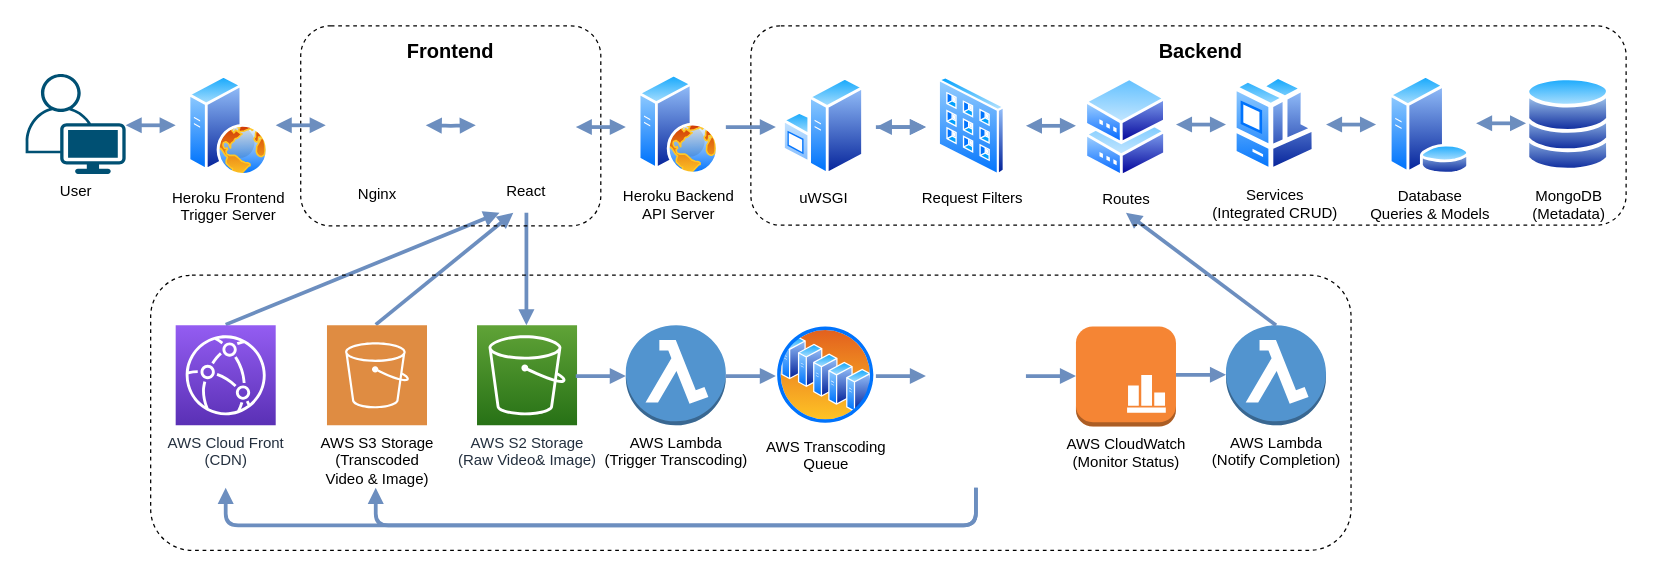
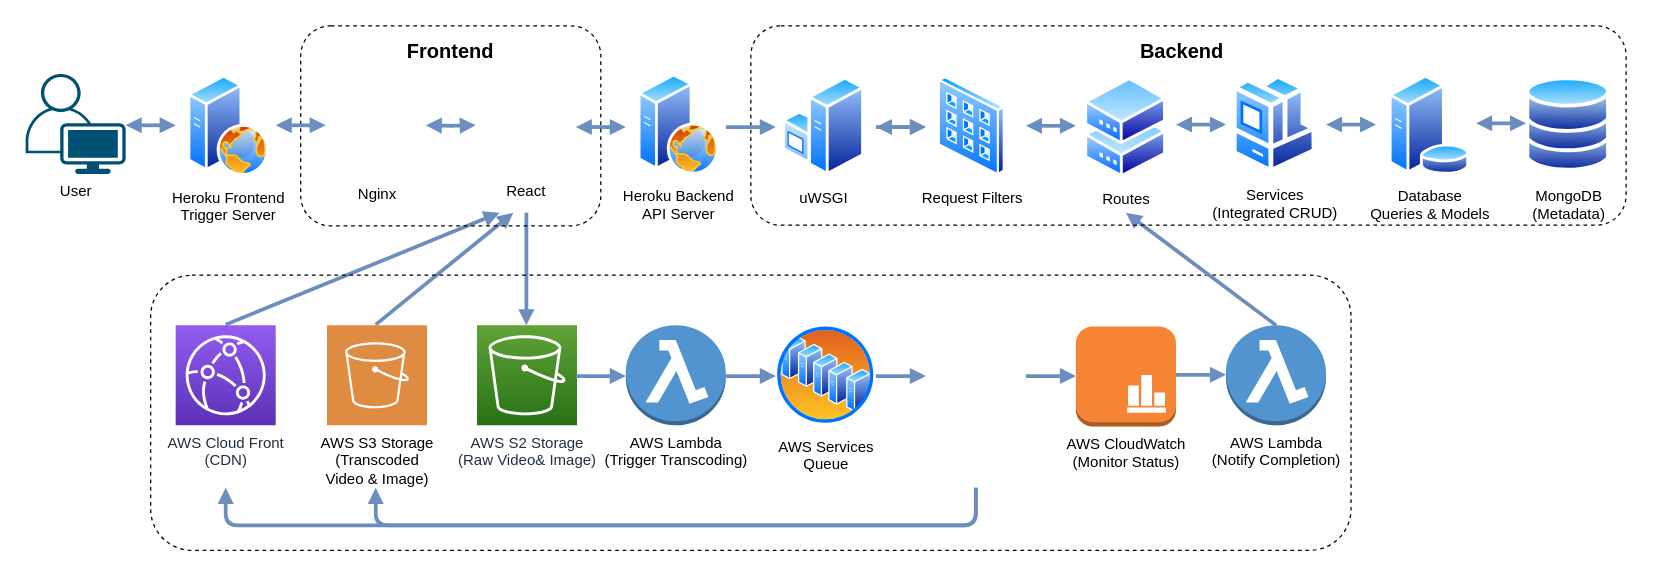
(1201, 50) -> (1182, 50)
(826, 456) -> (826, 456)
